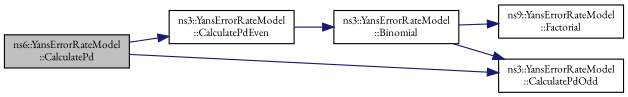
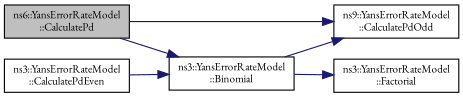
(561, 22) -> (396, 76)
(144, 40) -> (144, 46)
(561, 76) -> (396, 22)
